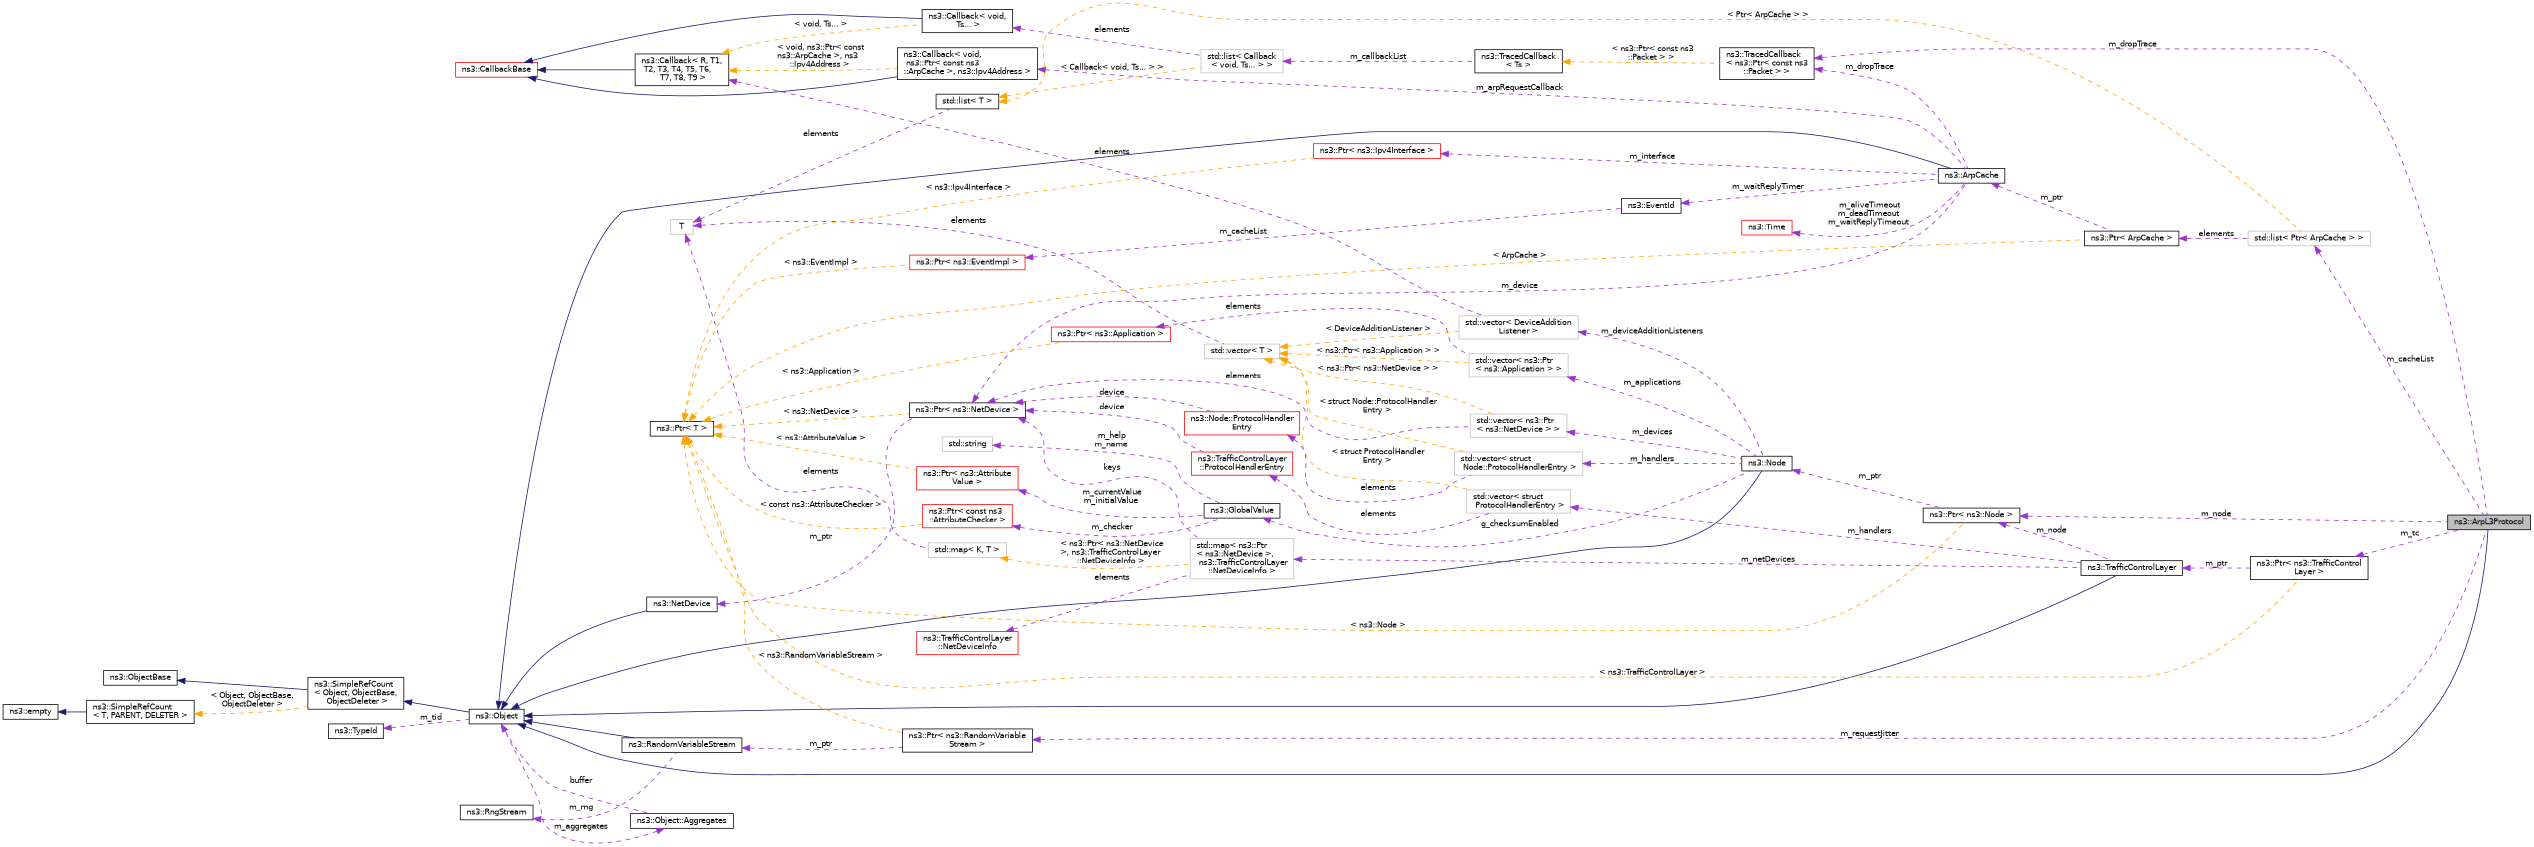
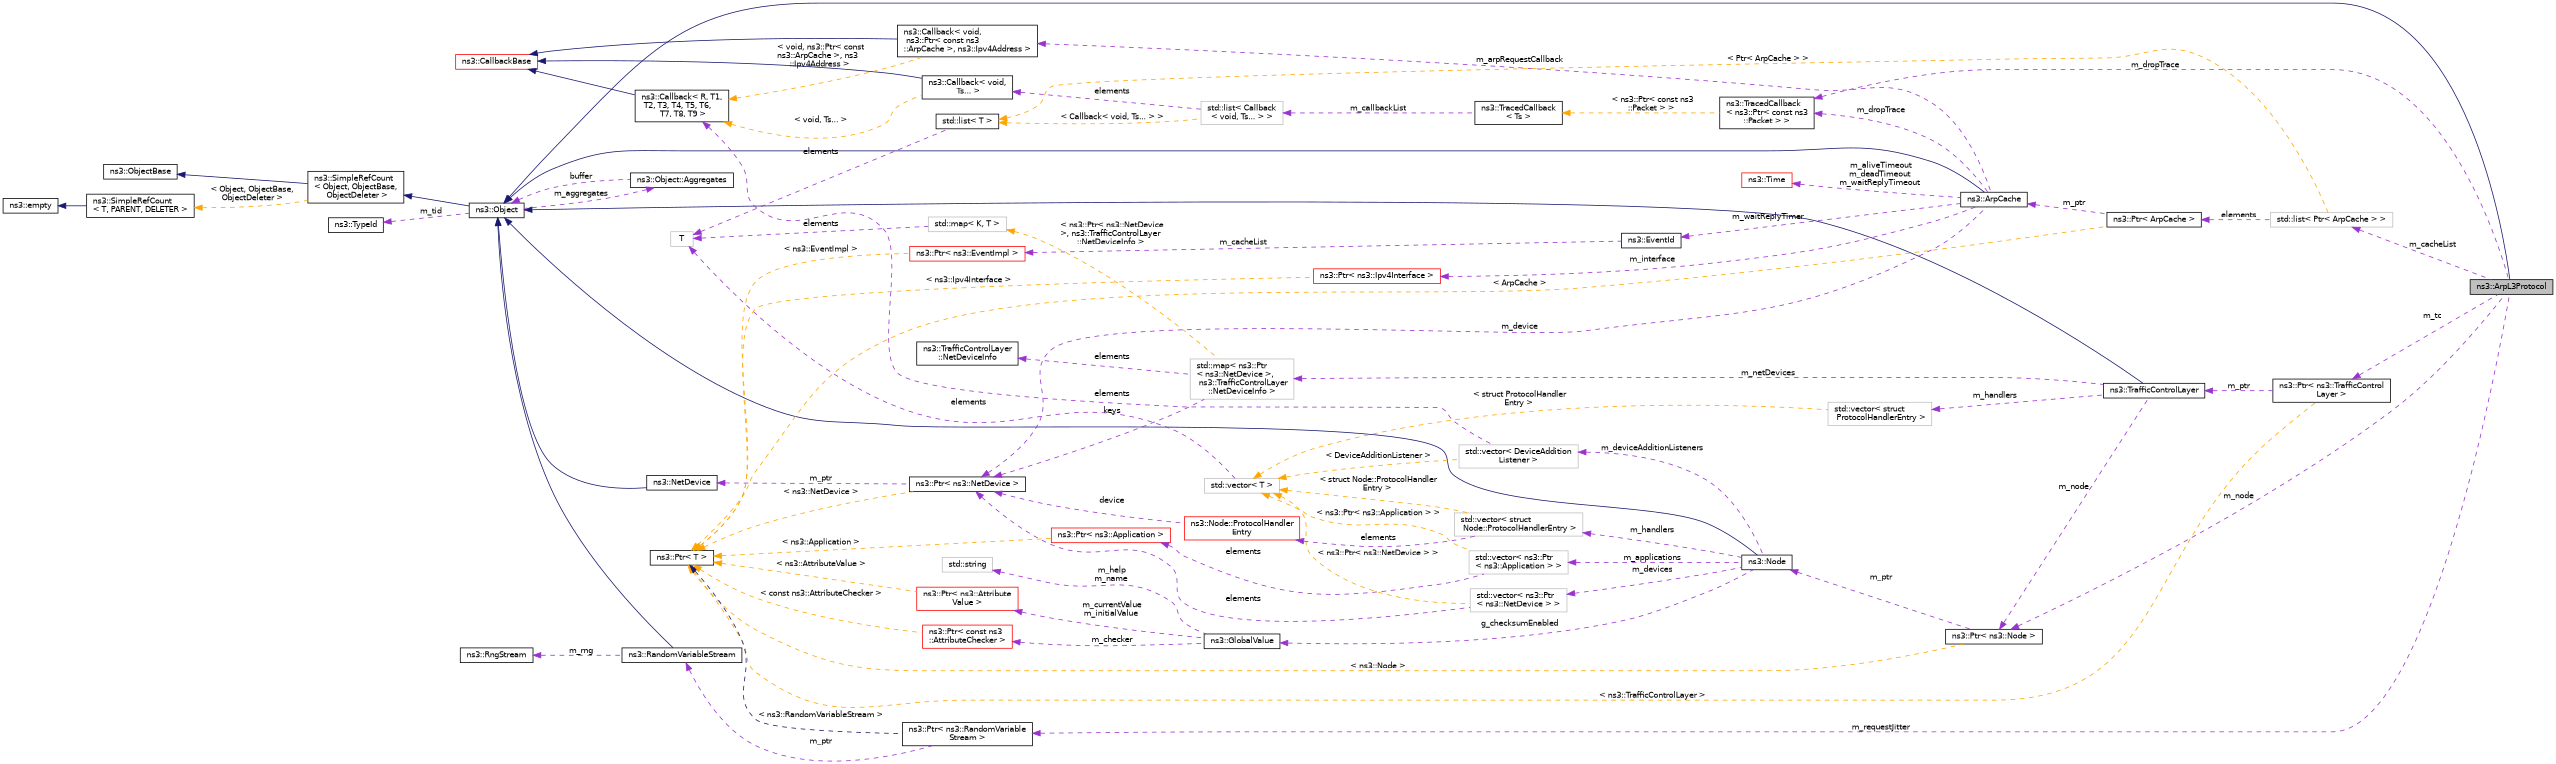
(1242, 464) -> none
(745, 632) -> (750, 712)
(967, 643) -> (967, 354)
